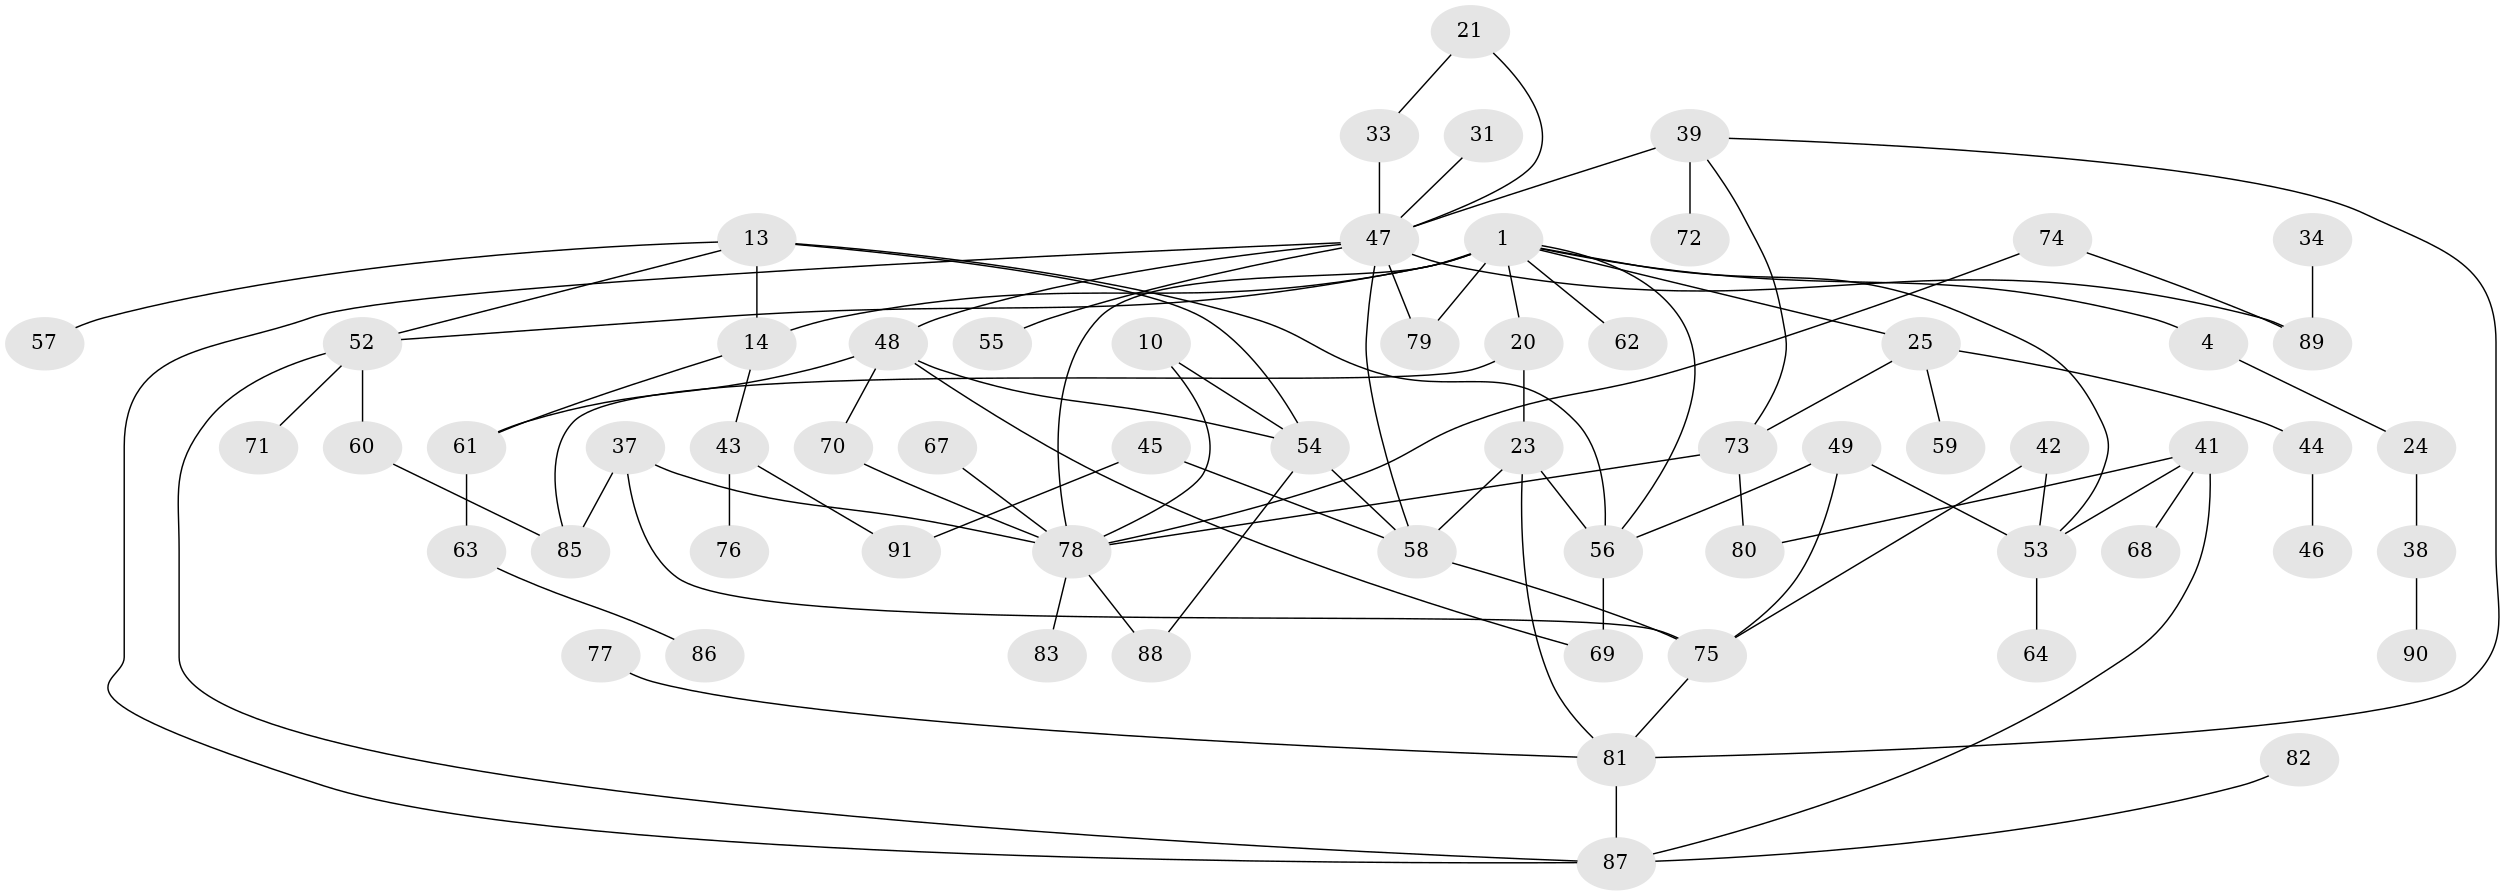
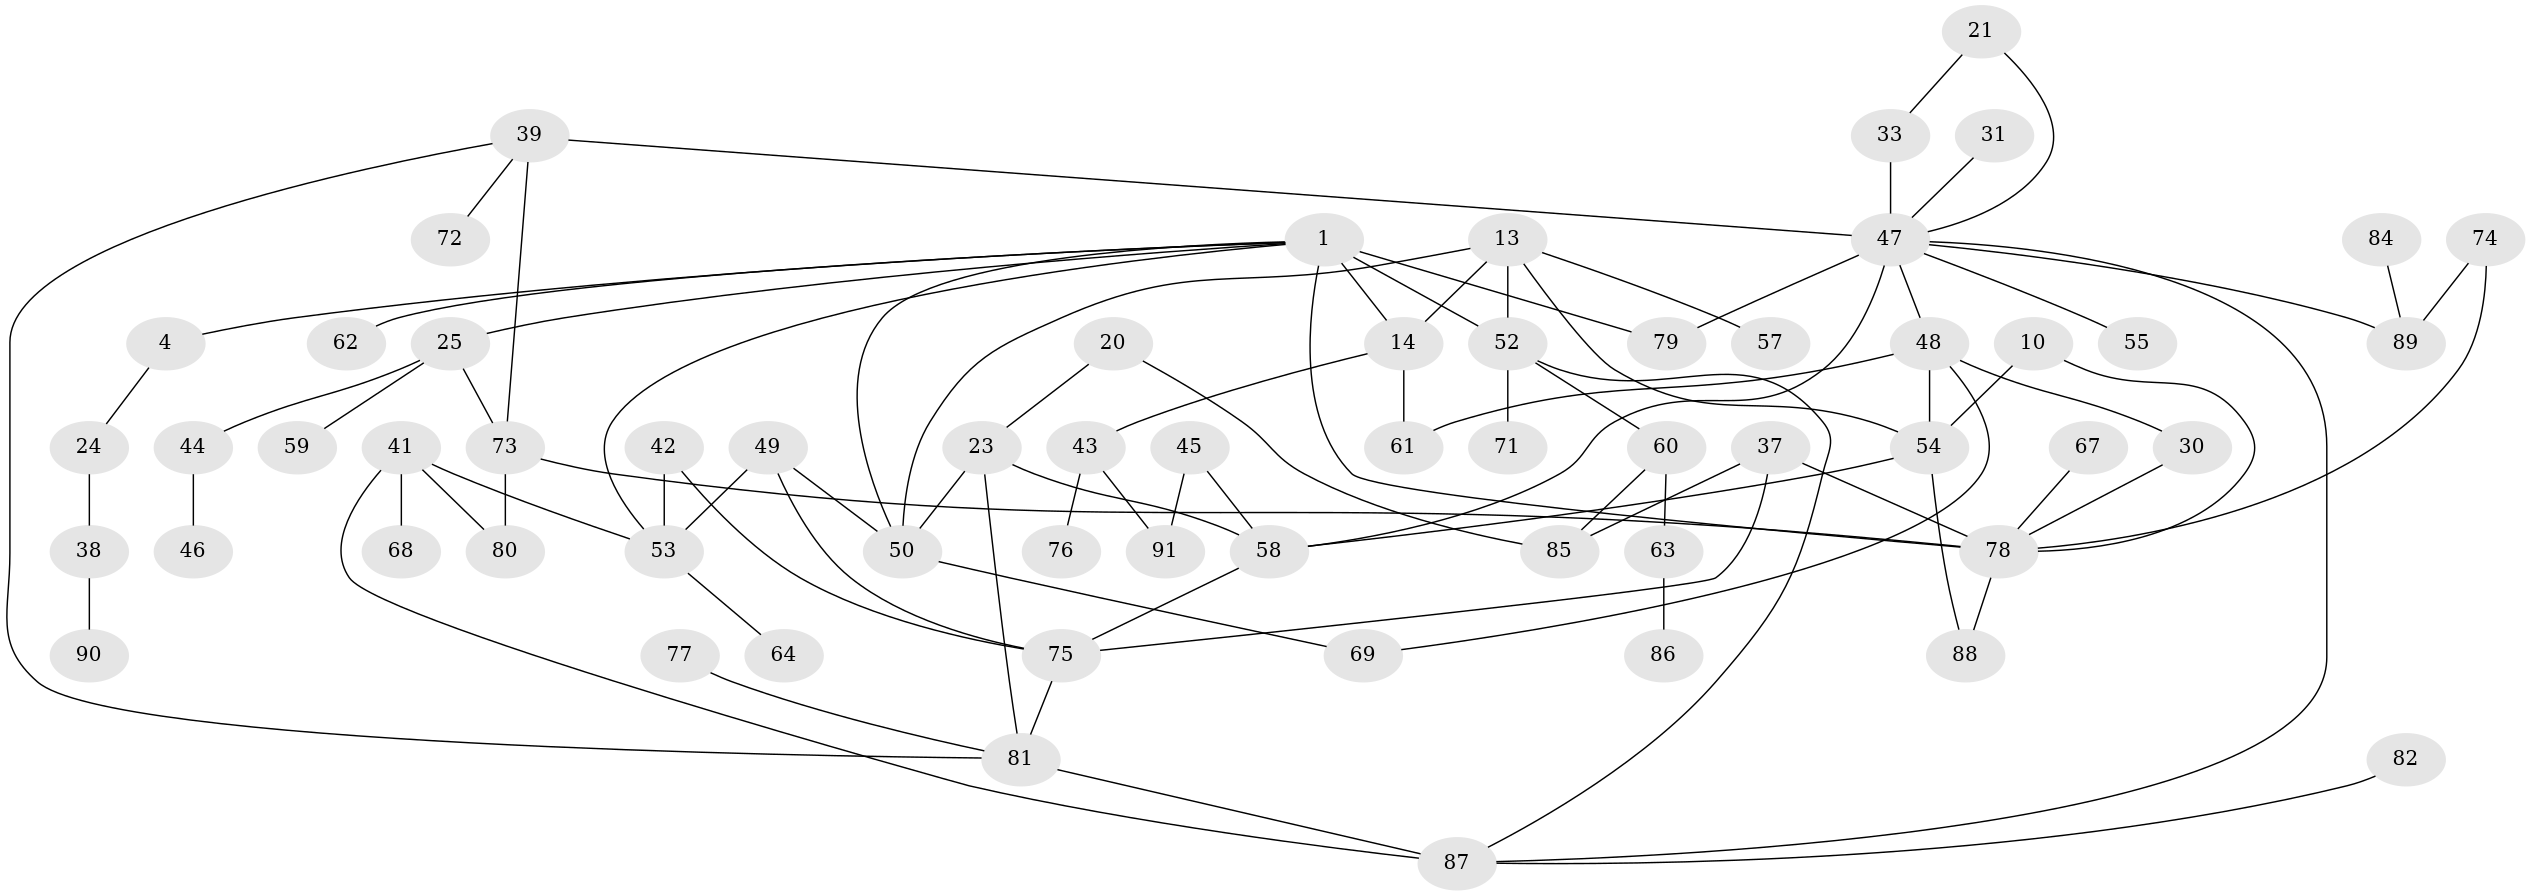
(2313, 240) -> (2382, 240)
(1514, 292) -> none
(833, 448) -> (2193, 448)
(467, 490) -> (1666, 490)
(1603, 552) -> (903, 552)
(1047, 656) -> none
